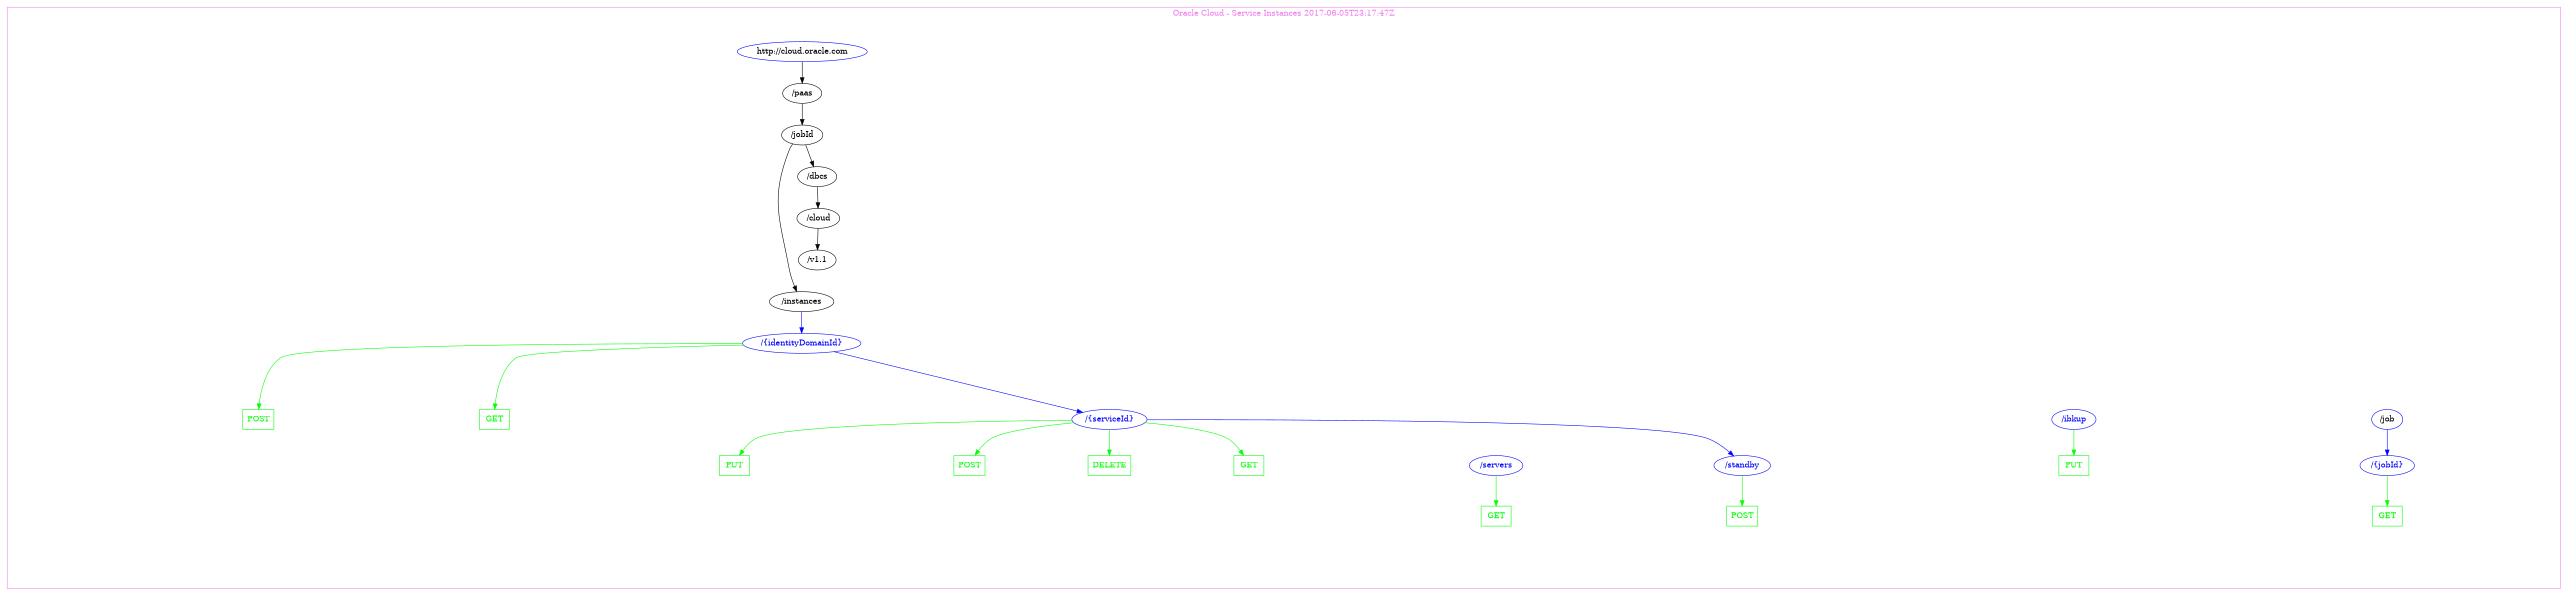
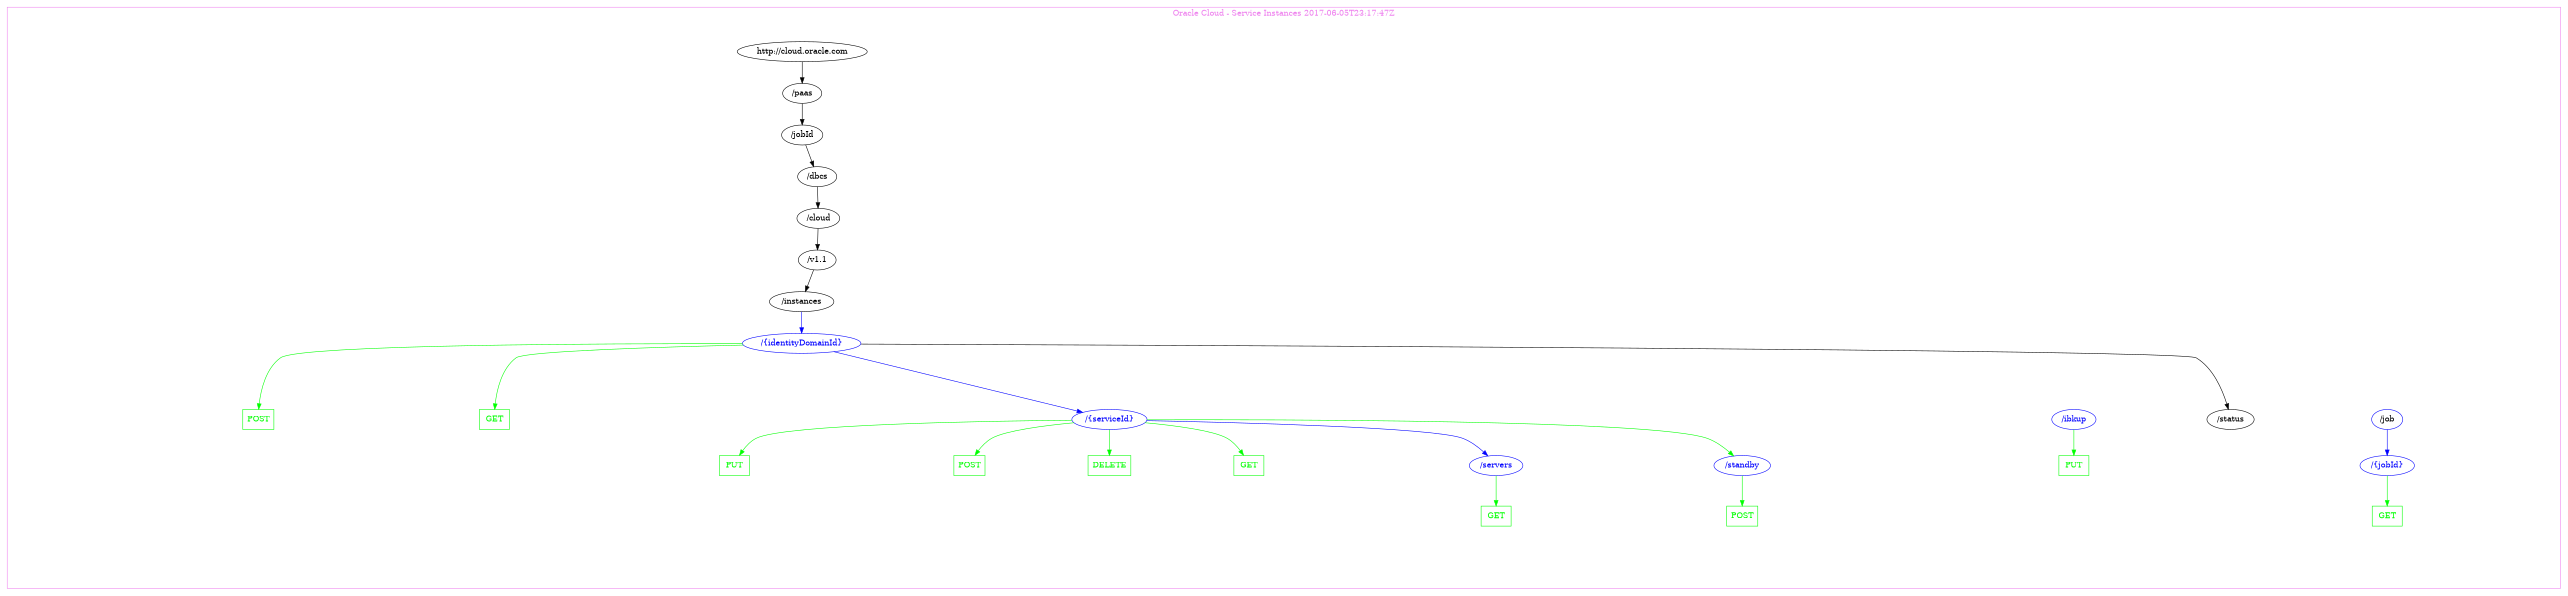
(802, 52) -> (802, 52)
(779, 215) -> (810, 278)
none -> (2231, 419)
(1441, 422) -> (1441, 422)
none -> (1318, 426)
